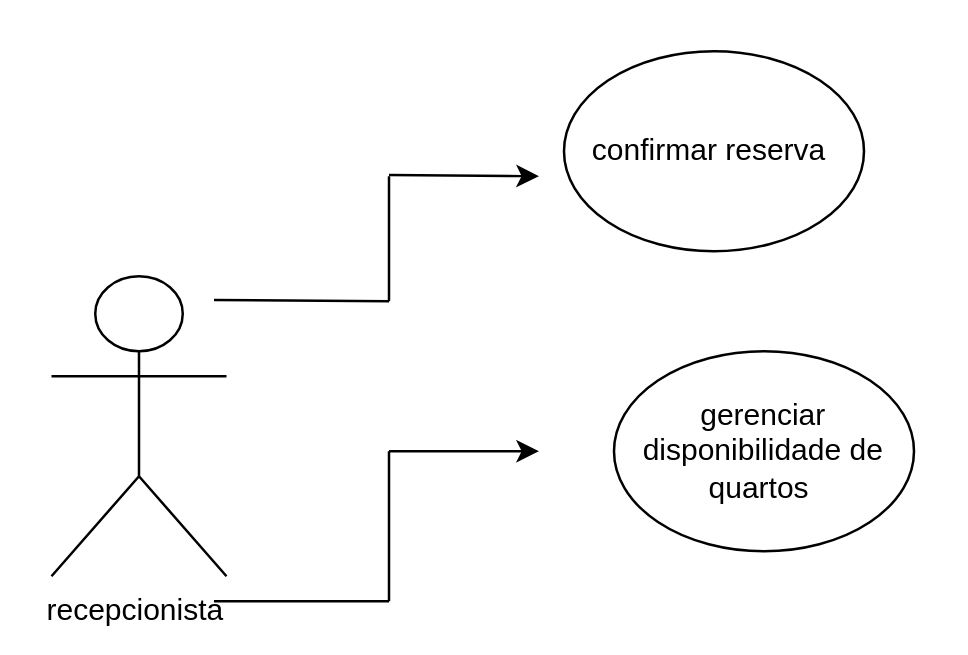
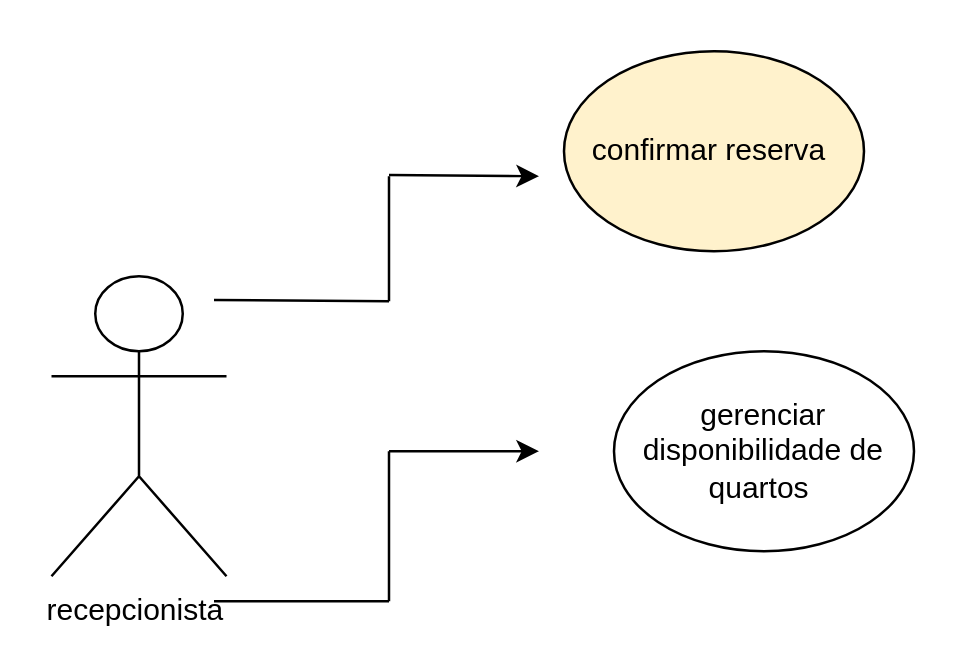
(714, 151) -> (714, 151)
